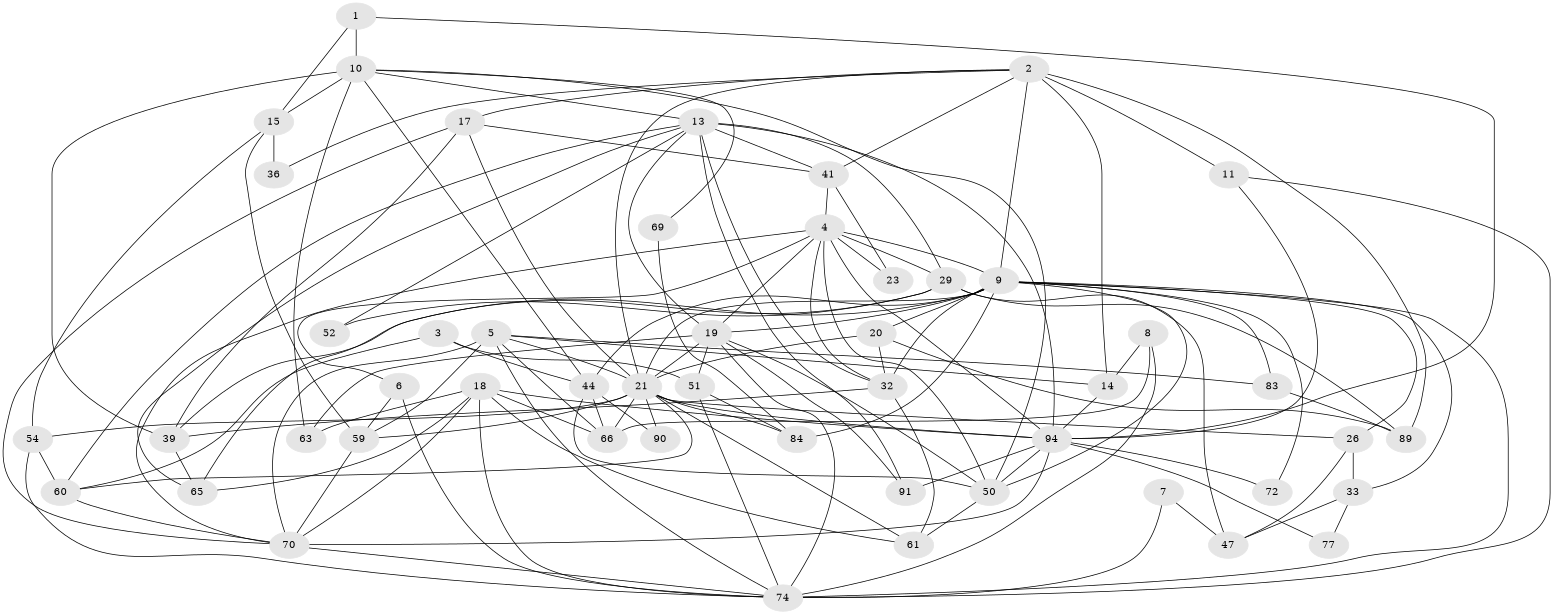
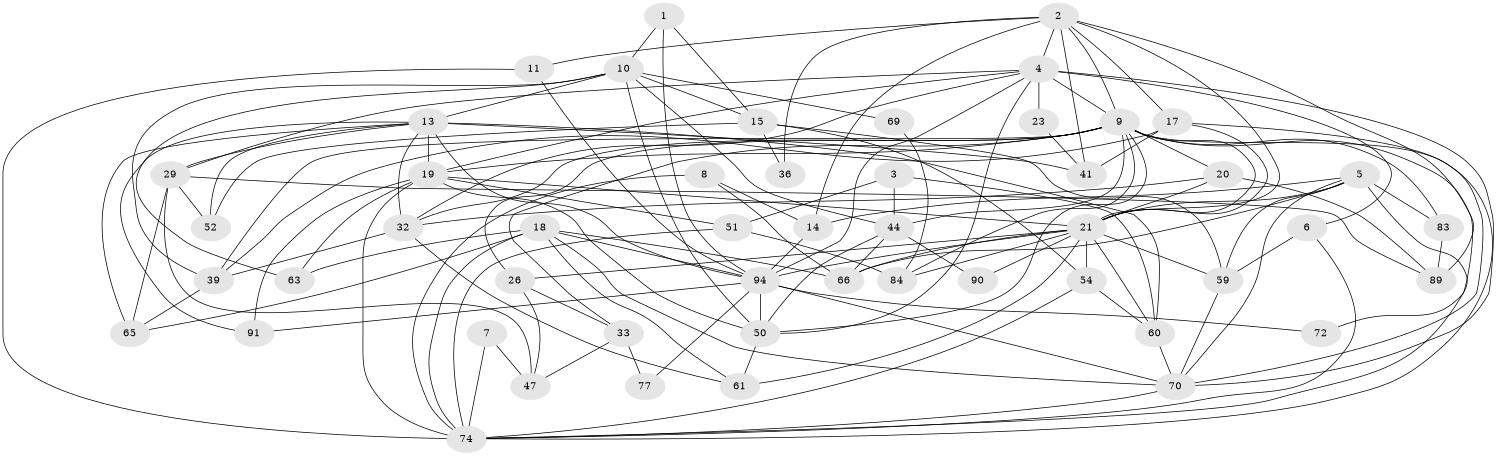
none -> (462, 136)
(827, 201) -> (1049, 42)
